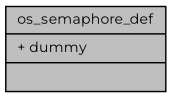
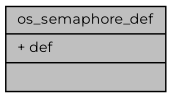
(53, 48) -> (35, 48)
